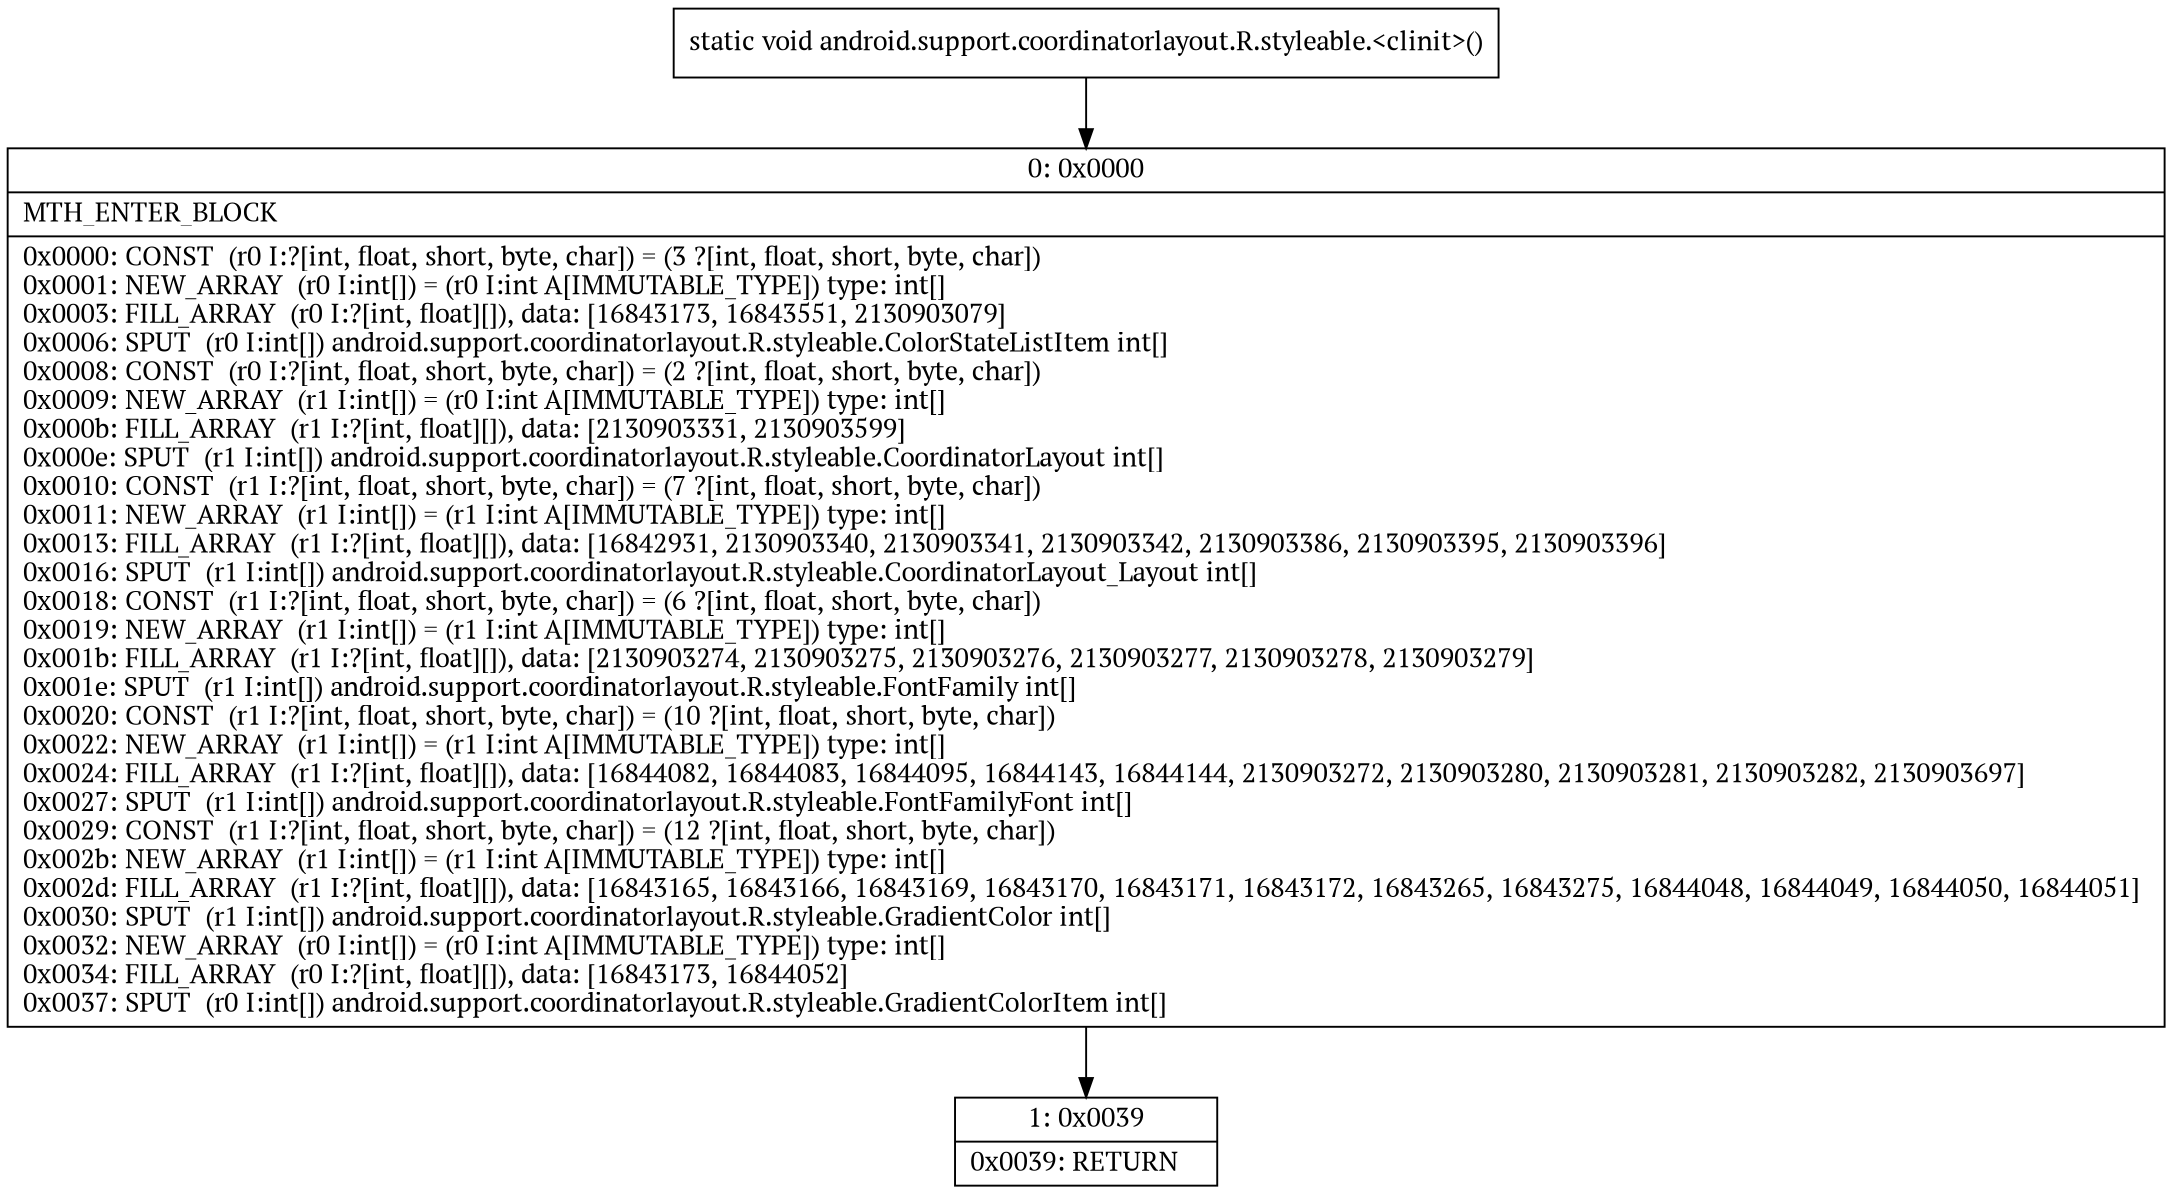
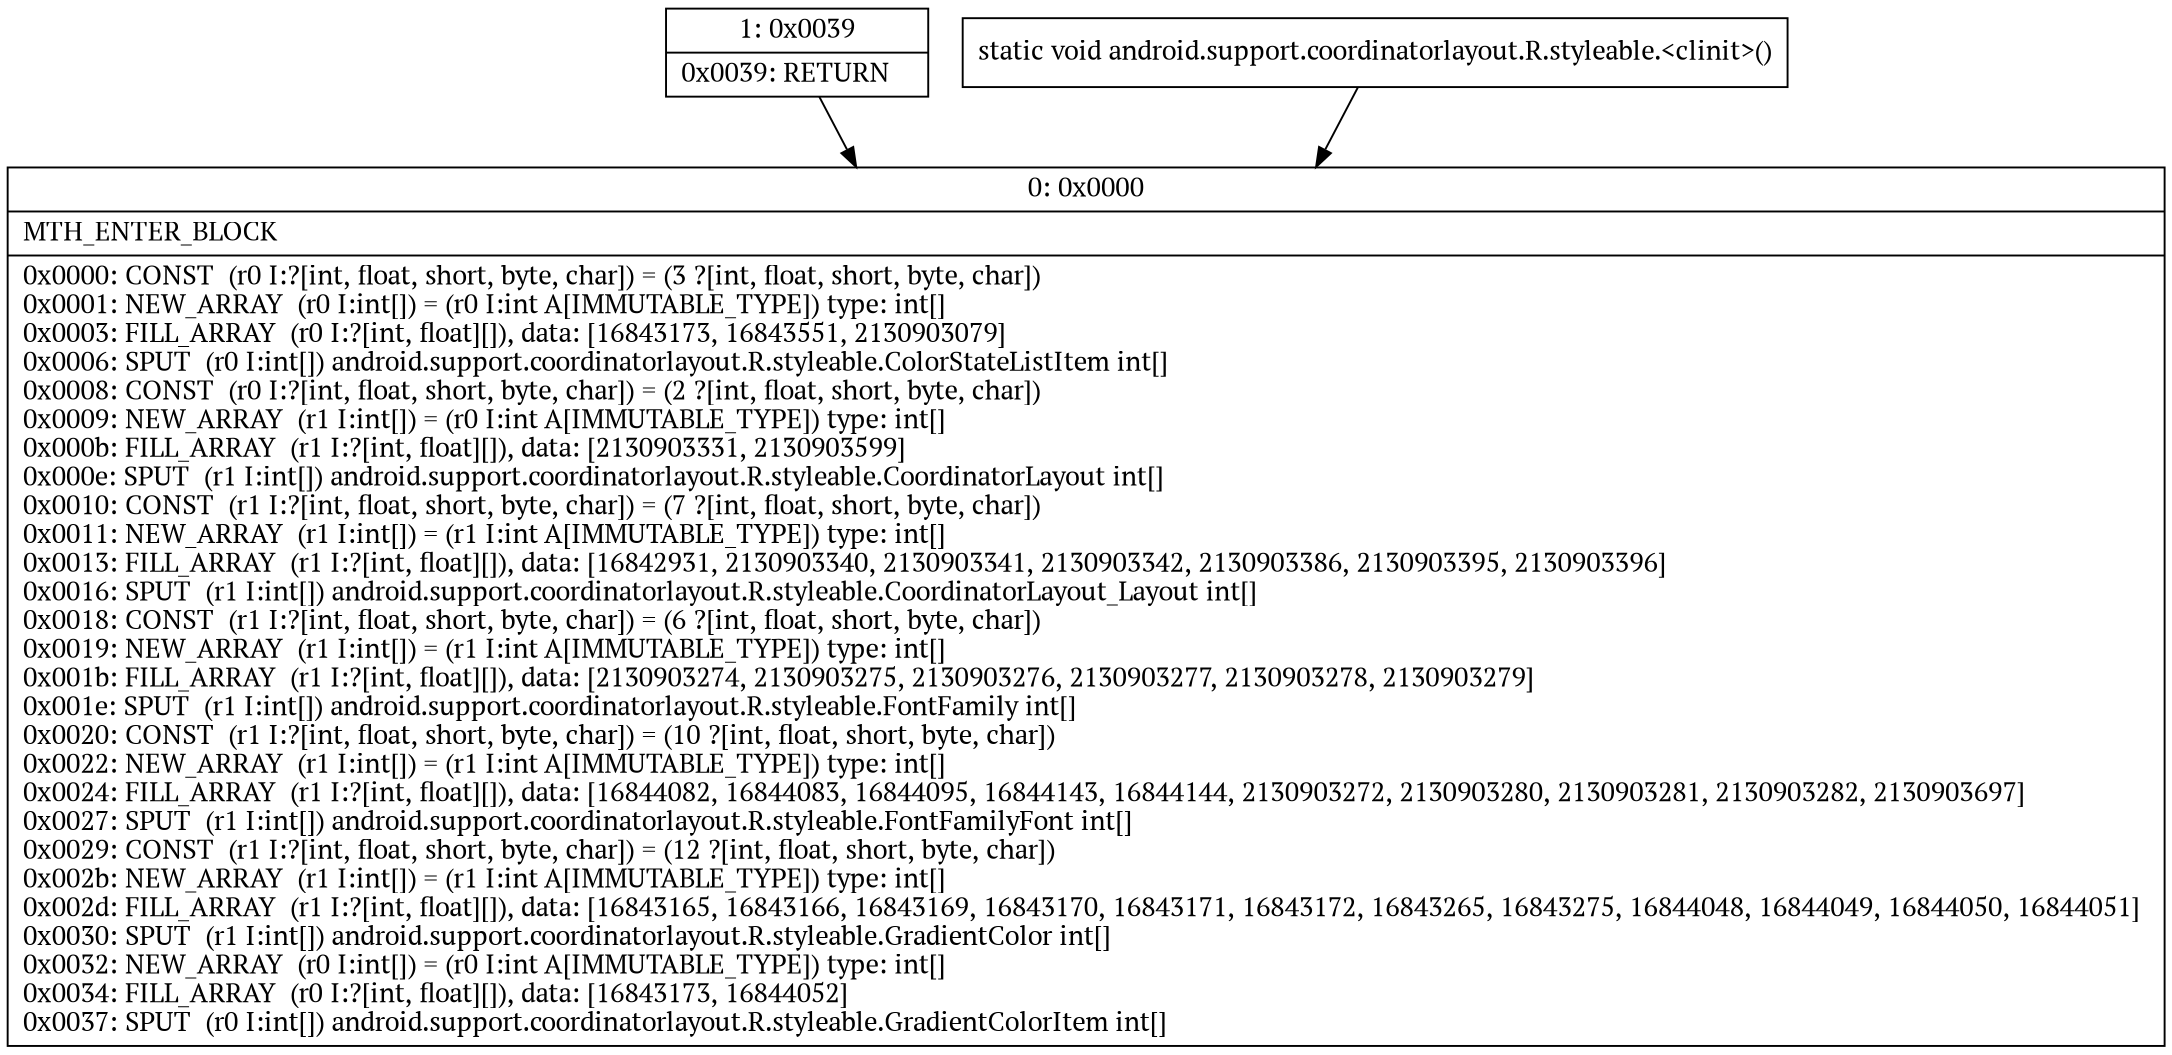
(1086, 1052) -> (833, 123)
